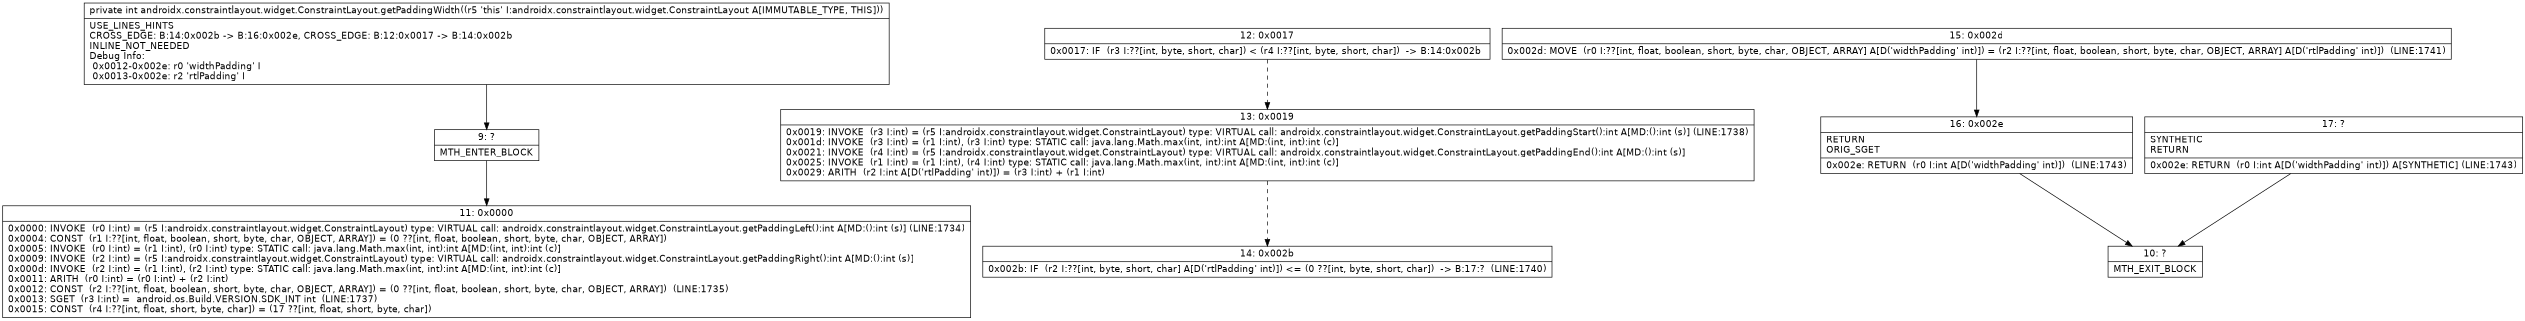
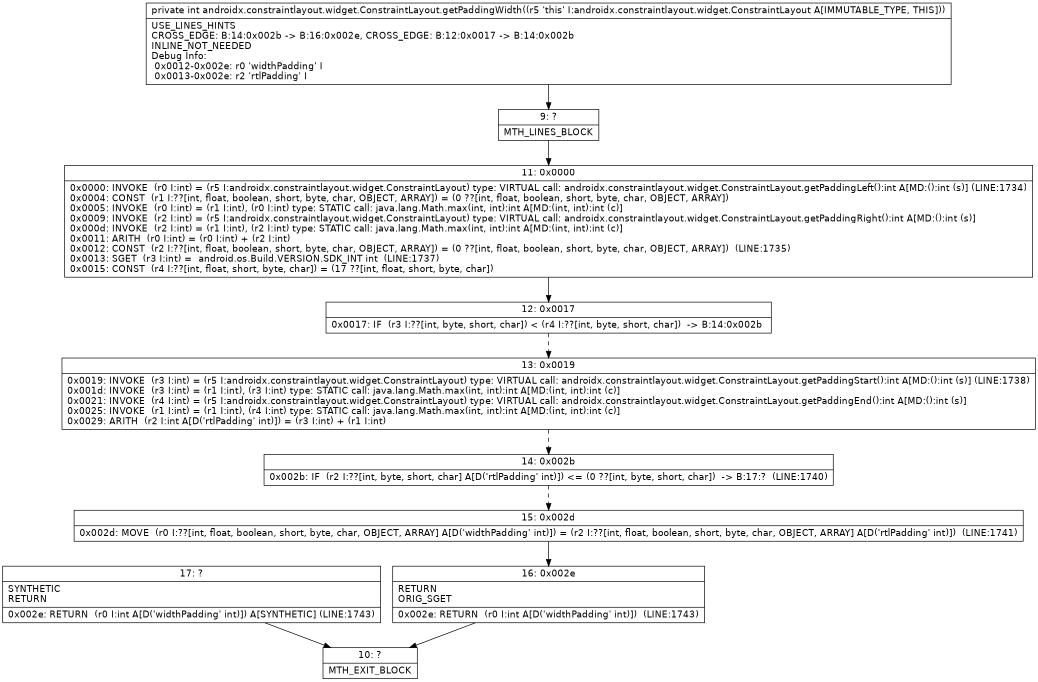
(487, 153) -> (549, 132)
none -> (549, 286)
none -> (549, 494)
